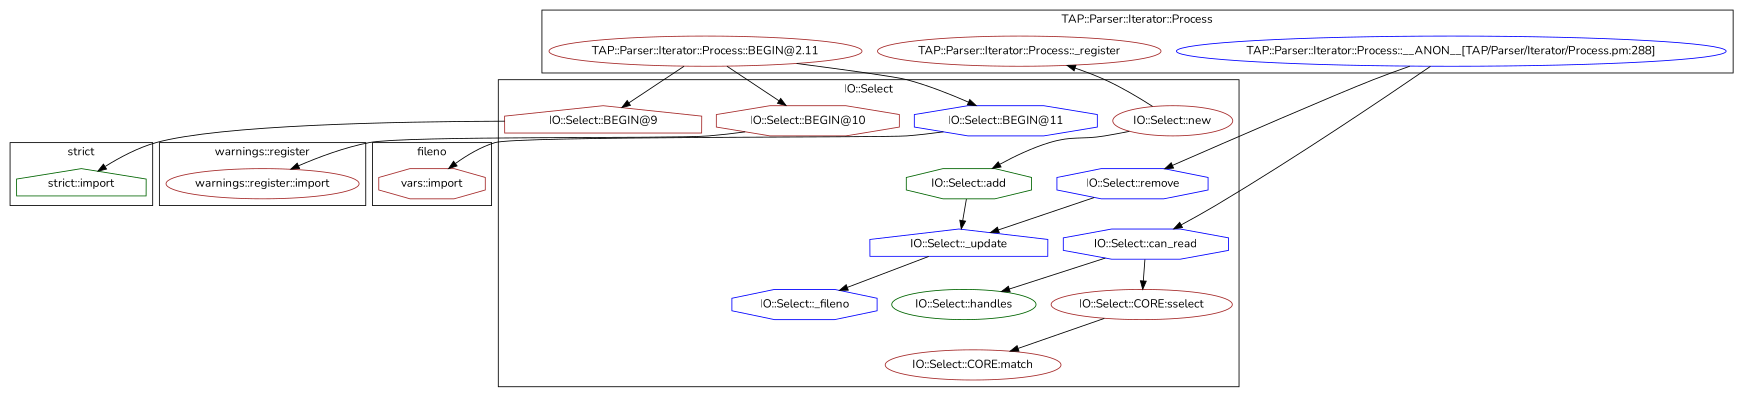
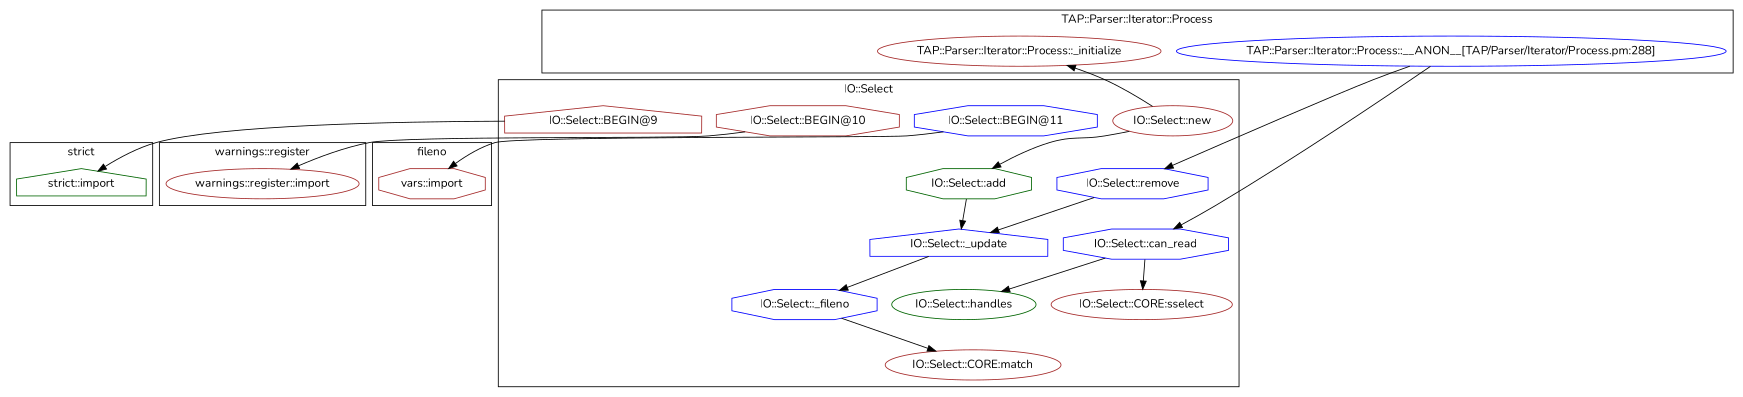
(706, 51) -> none
(1019, 51) -> (1019, 51)
(1061, 333) -> (885, 333)
